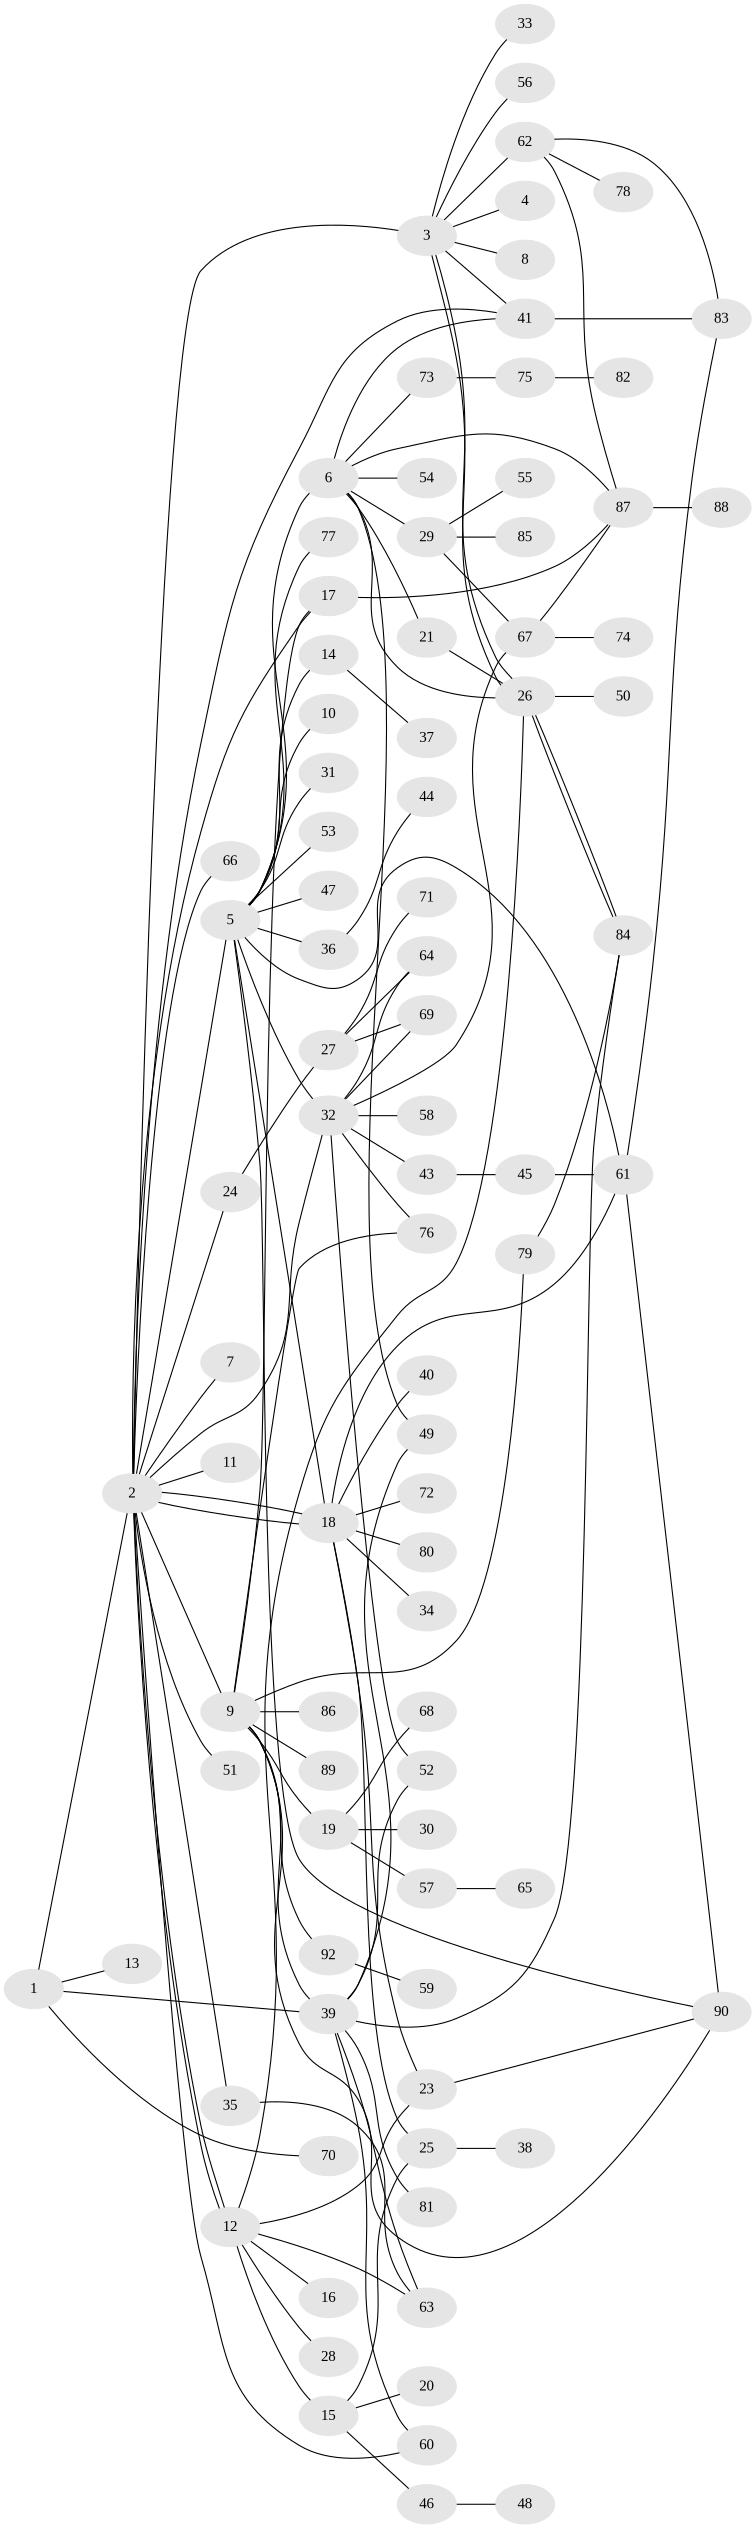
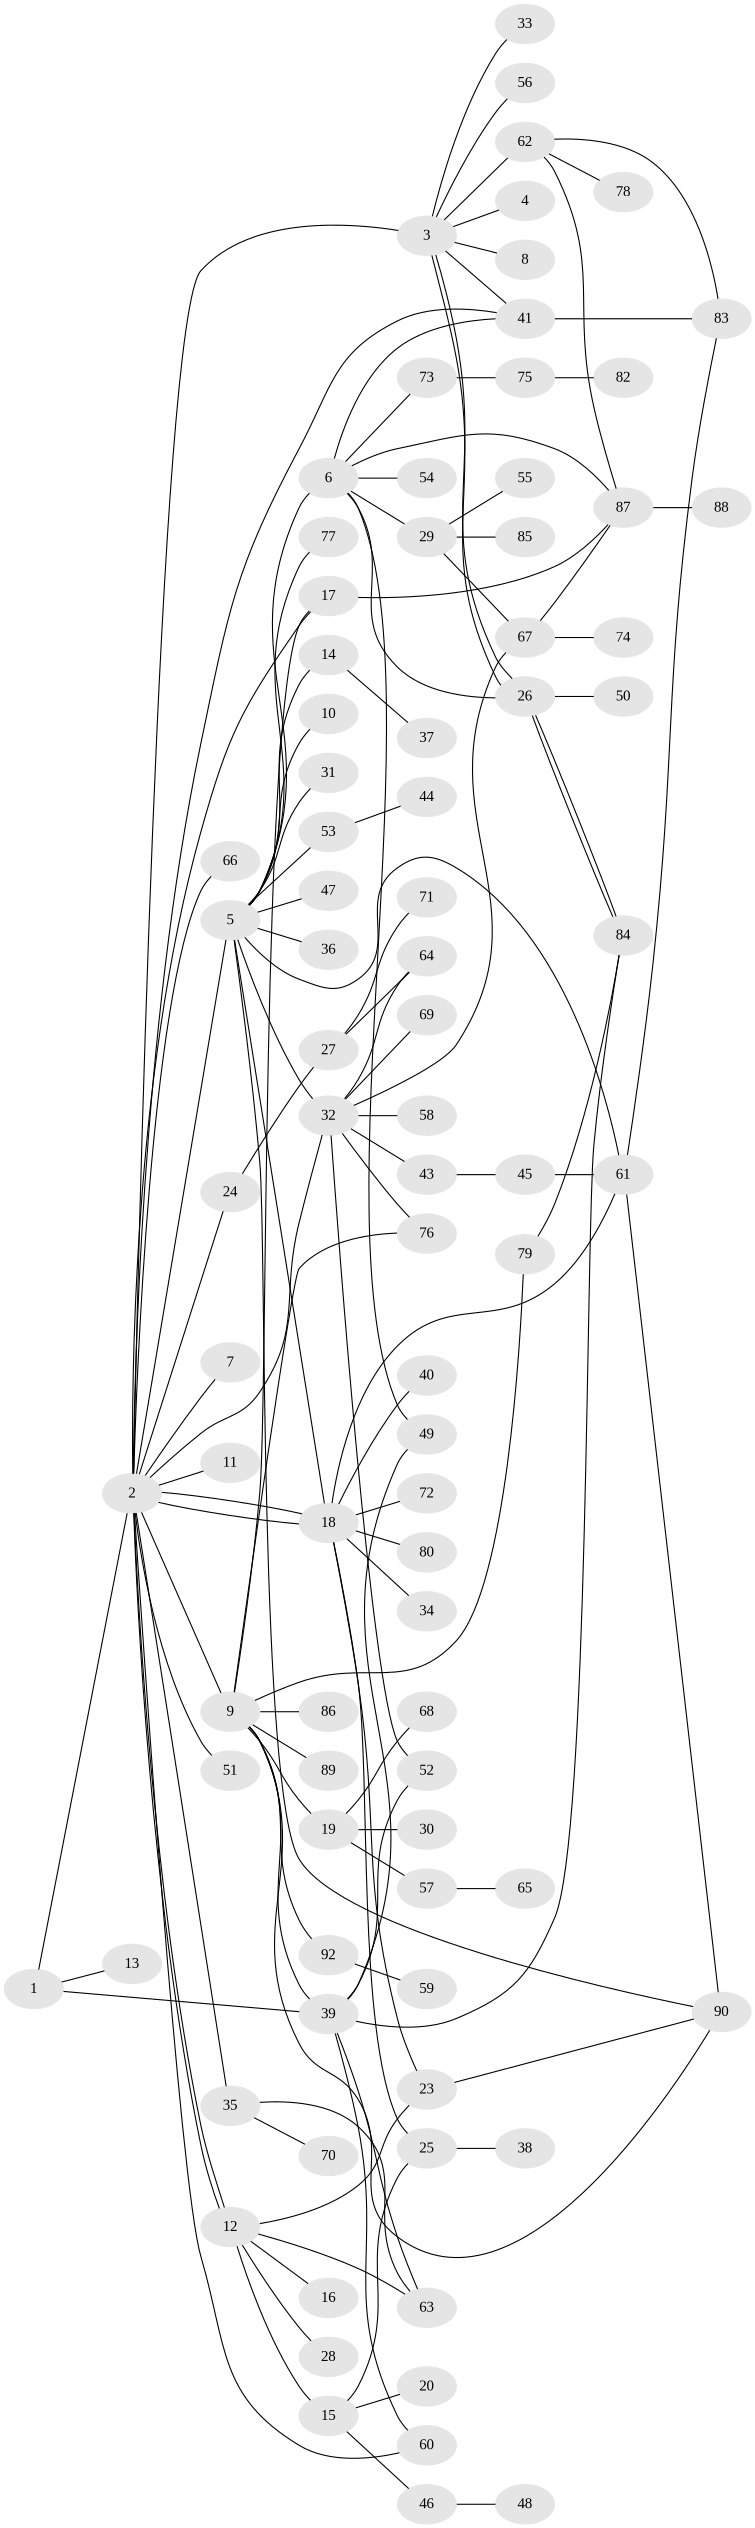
(427, 638) -> none
(372, 894) -> (378, 814)
(385, 1030) -> none
(305, 1475) -> none
(158, 2110) -> (280, 2131)
(427, 2207) -> none
